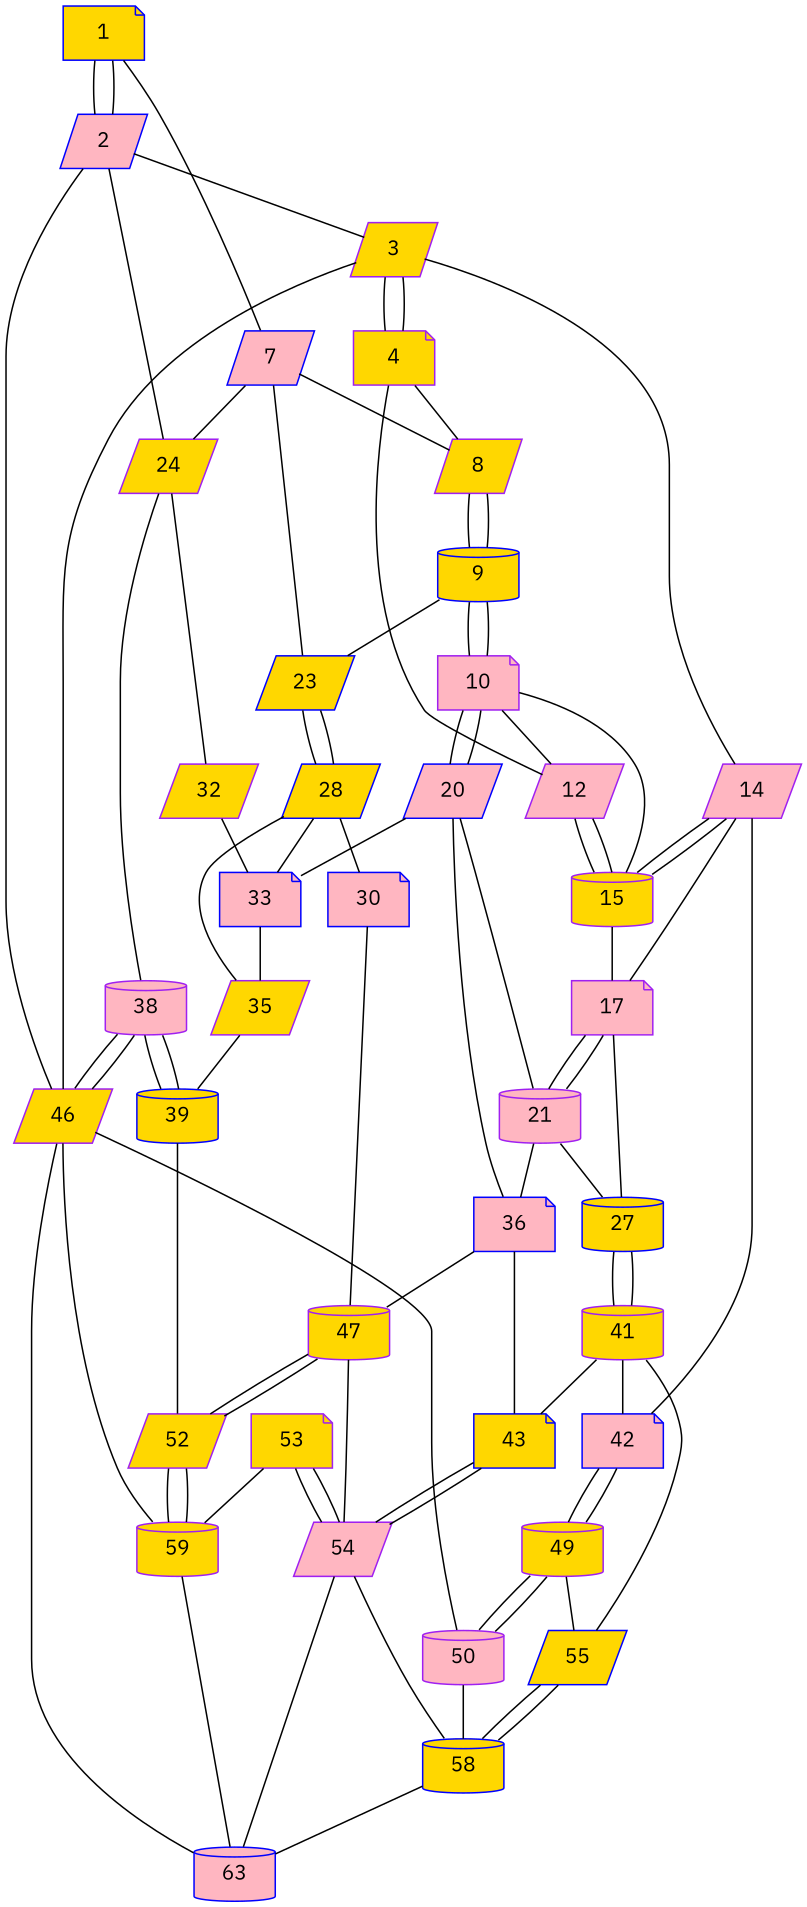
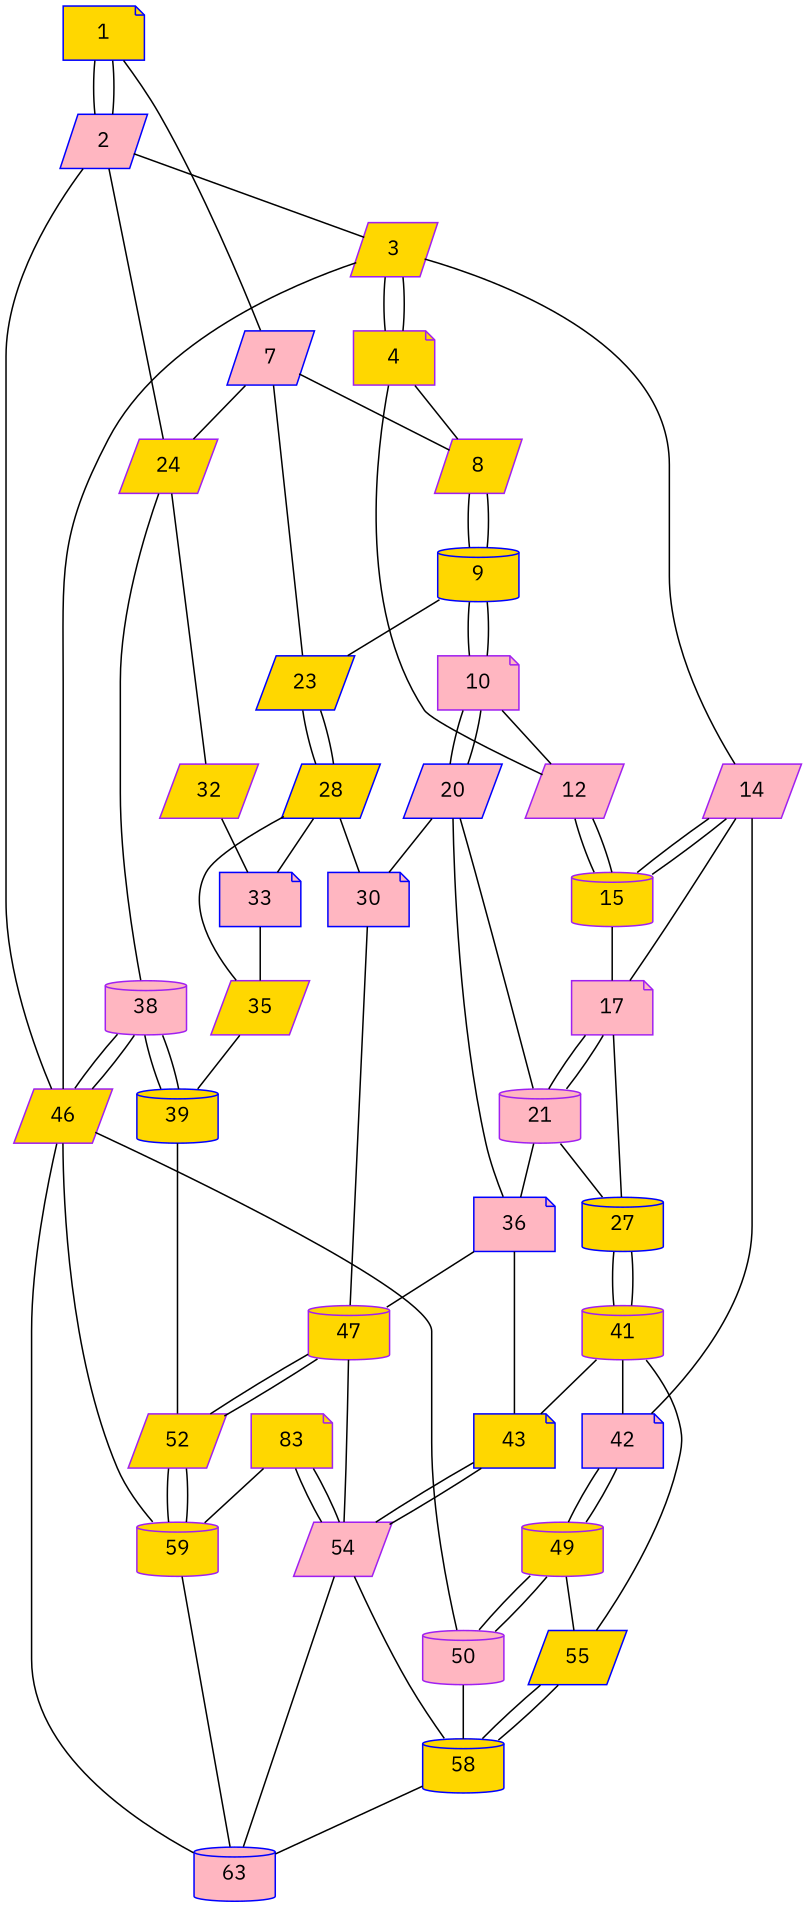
(627, 754) -> none
(361, 843) -> (411, 845)
(292, 1441) -> (292, 1441)
